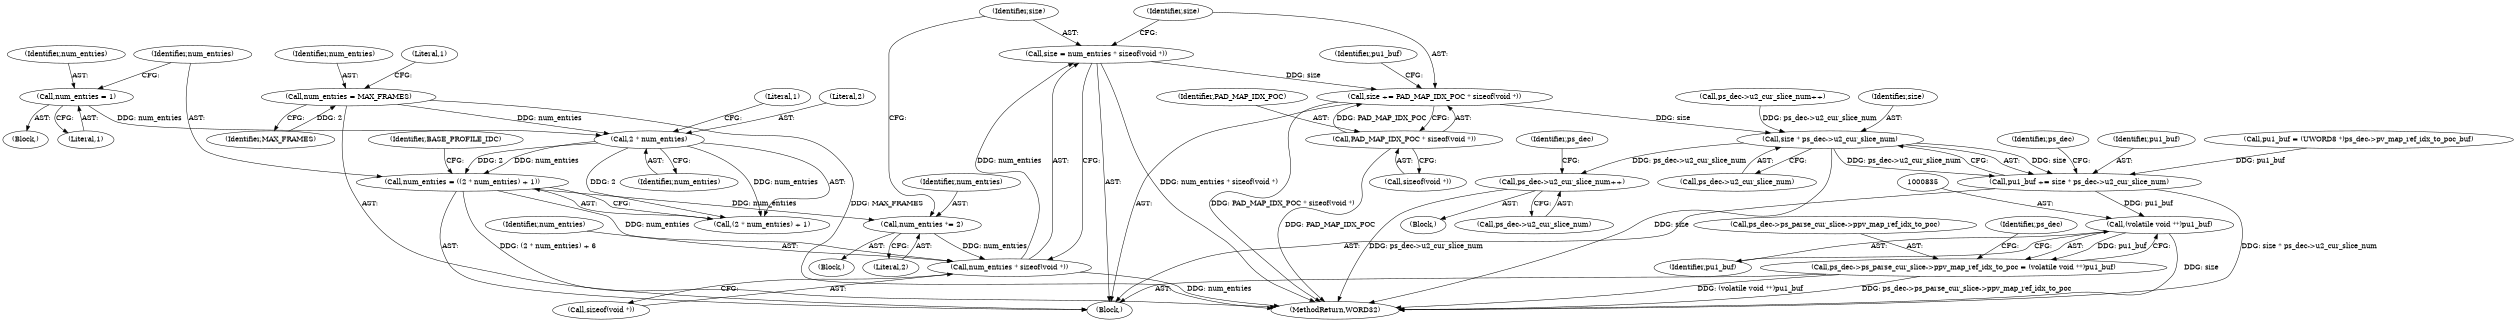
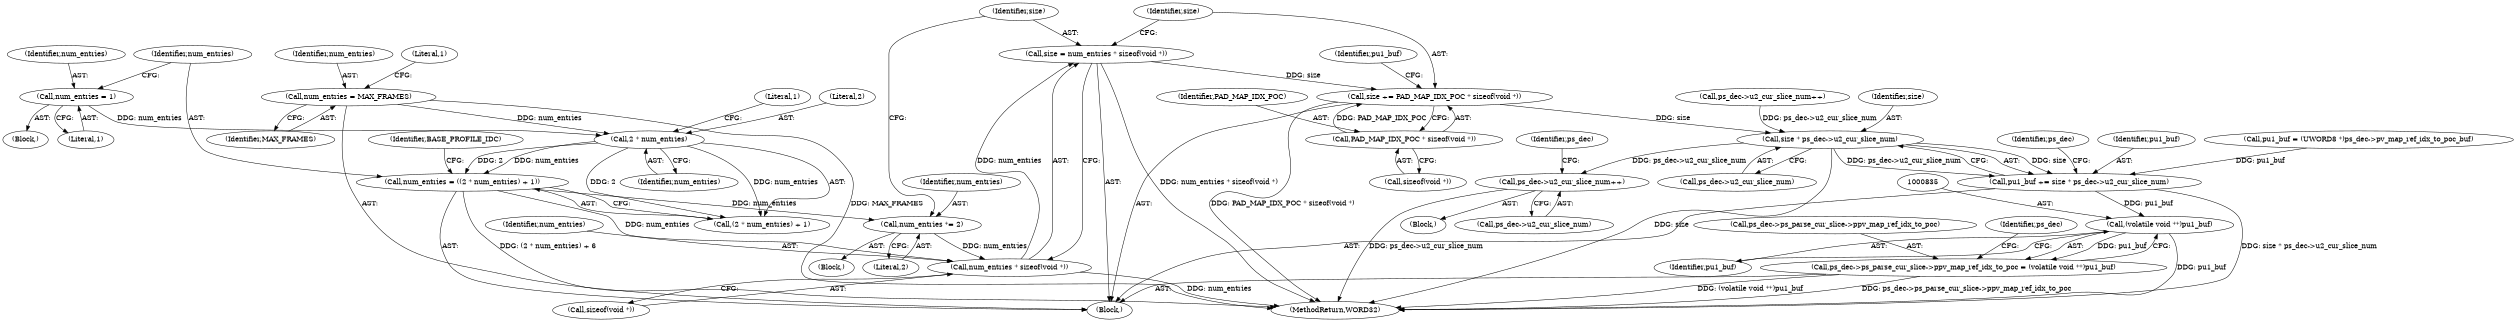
(330, 118) -> (330, 118)
(1307, 208) -> none
(2201, 268) -> (2201, 268)
